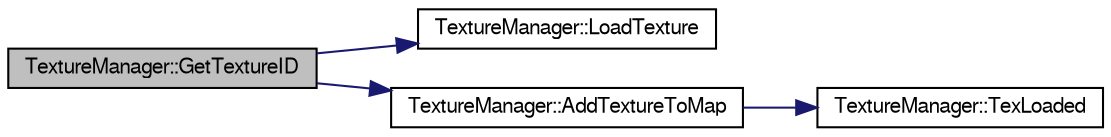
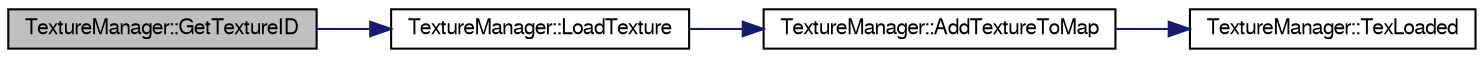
(344, 86) -> (716, 29)
